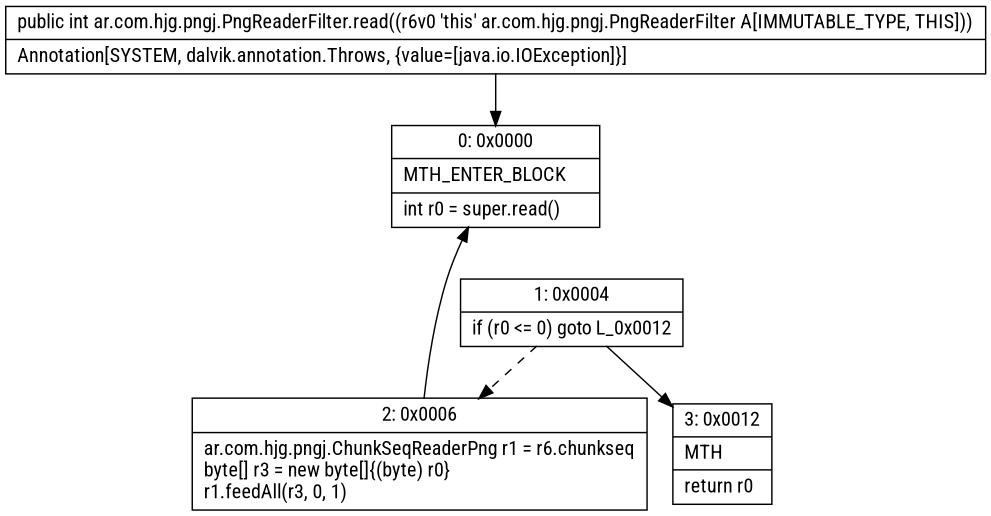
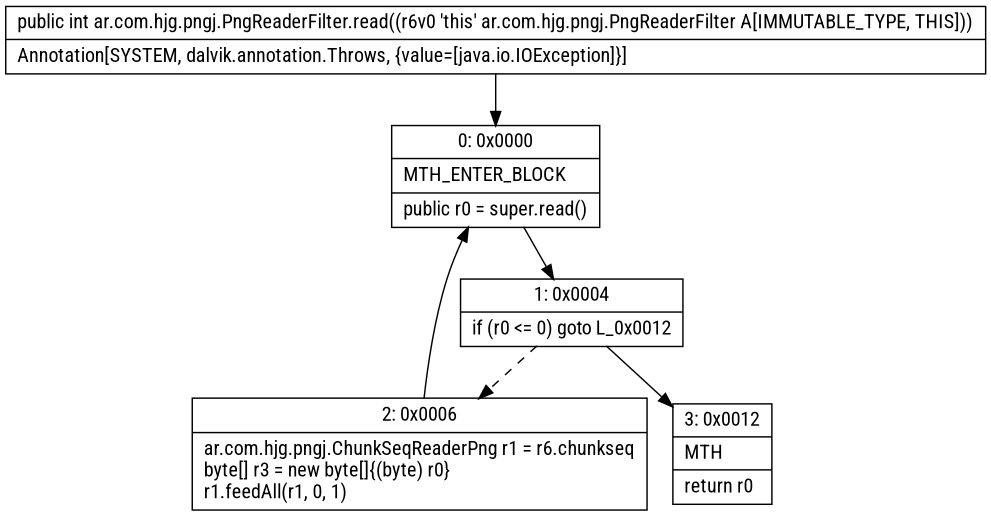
(482, 209) -> (496, 209)
none -> (535, 247)
(275, 492) -> (275, 492)
